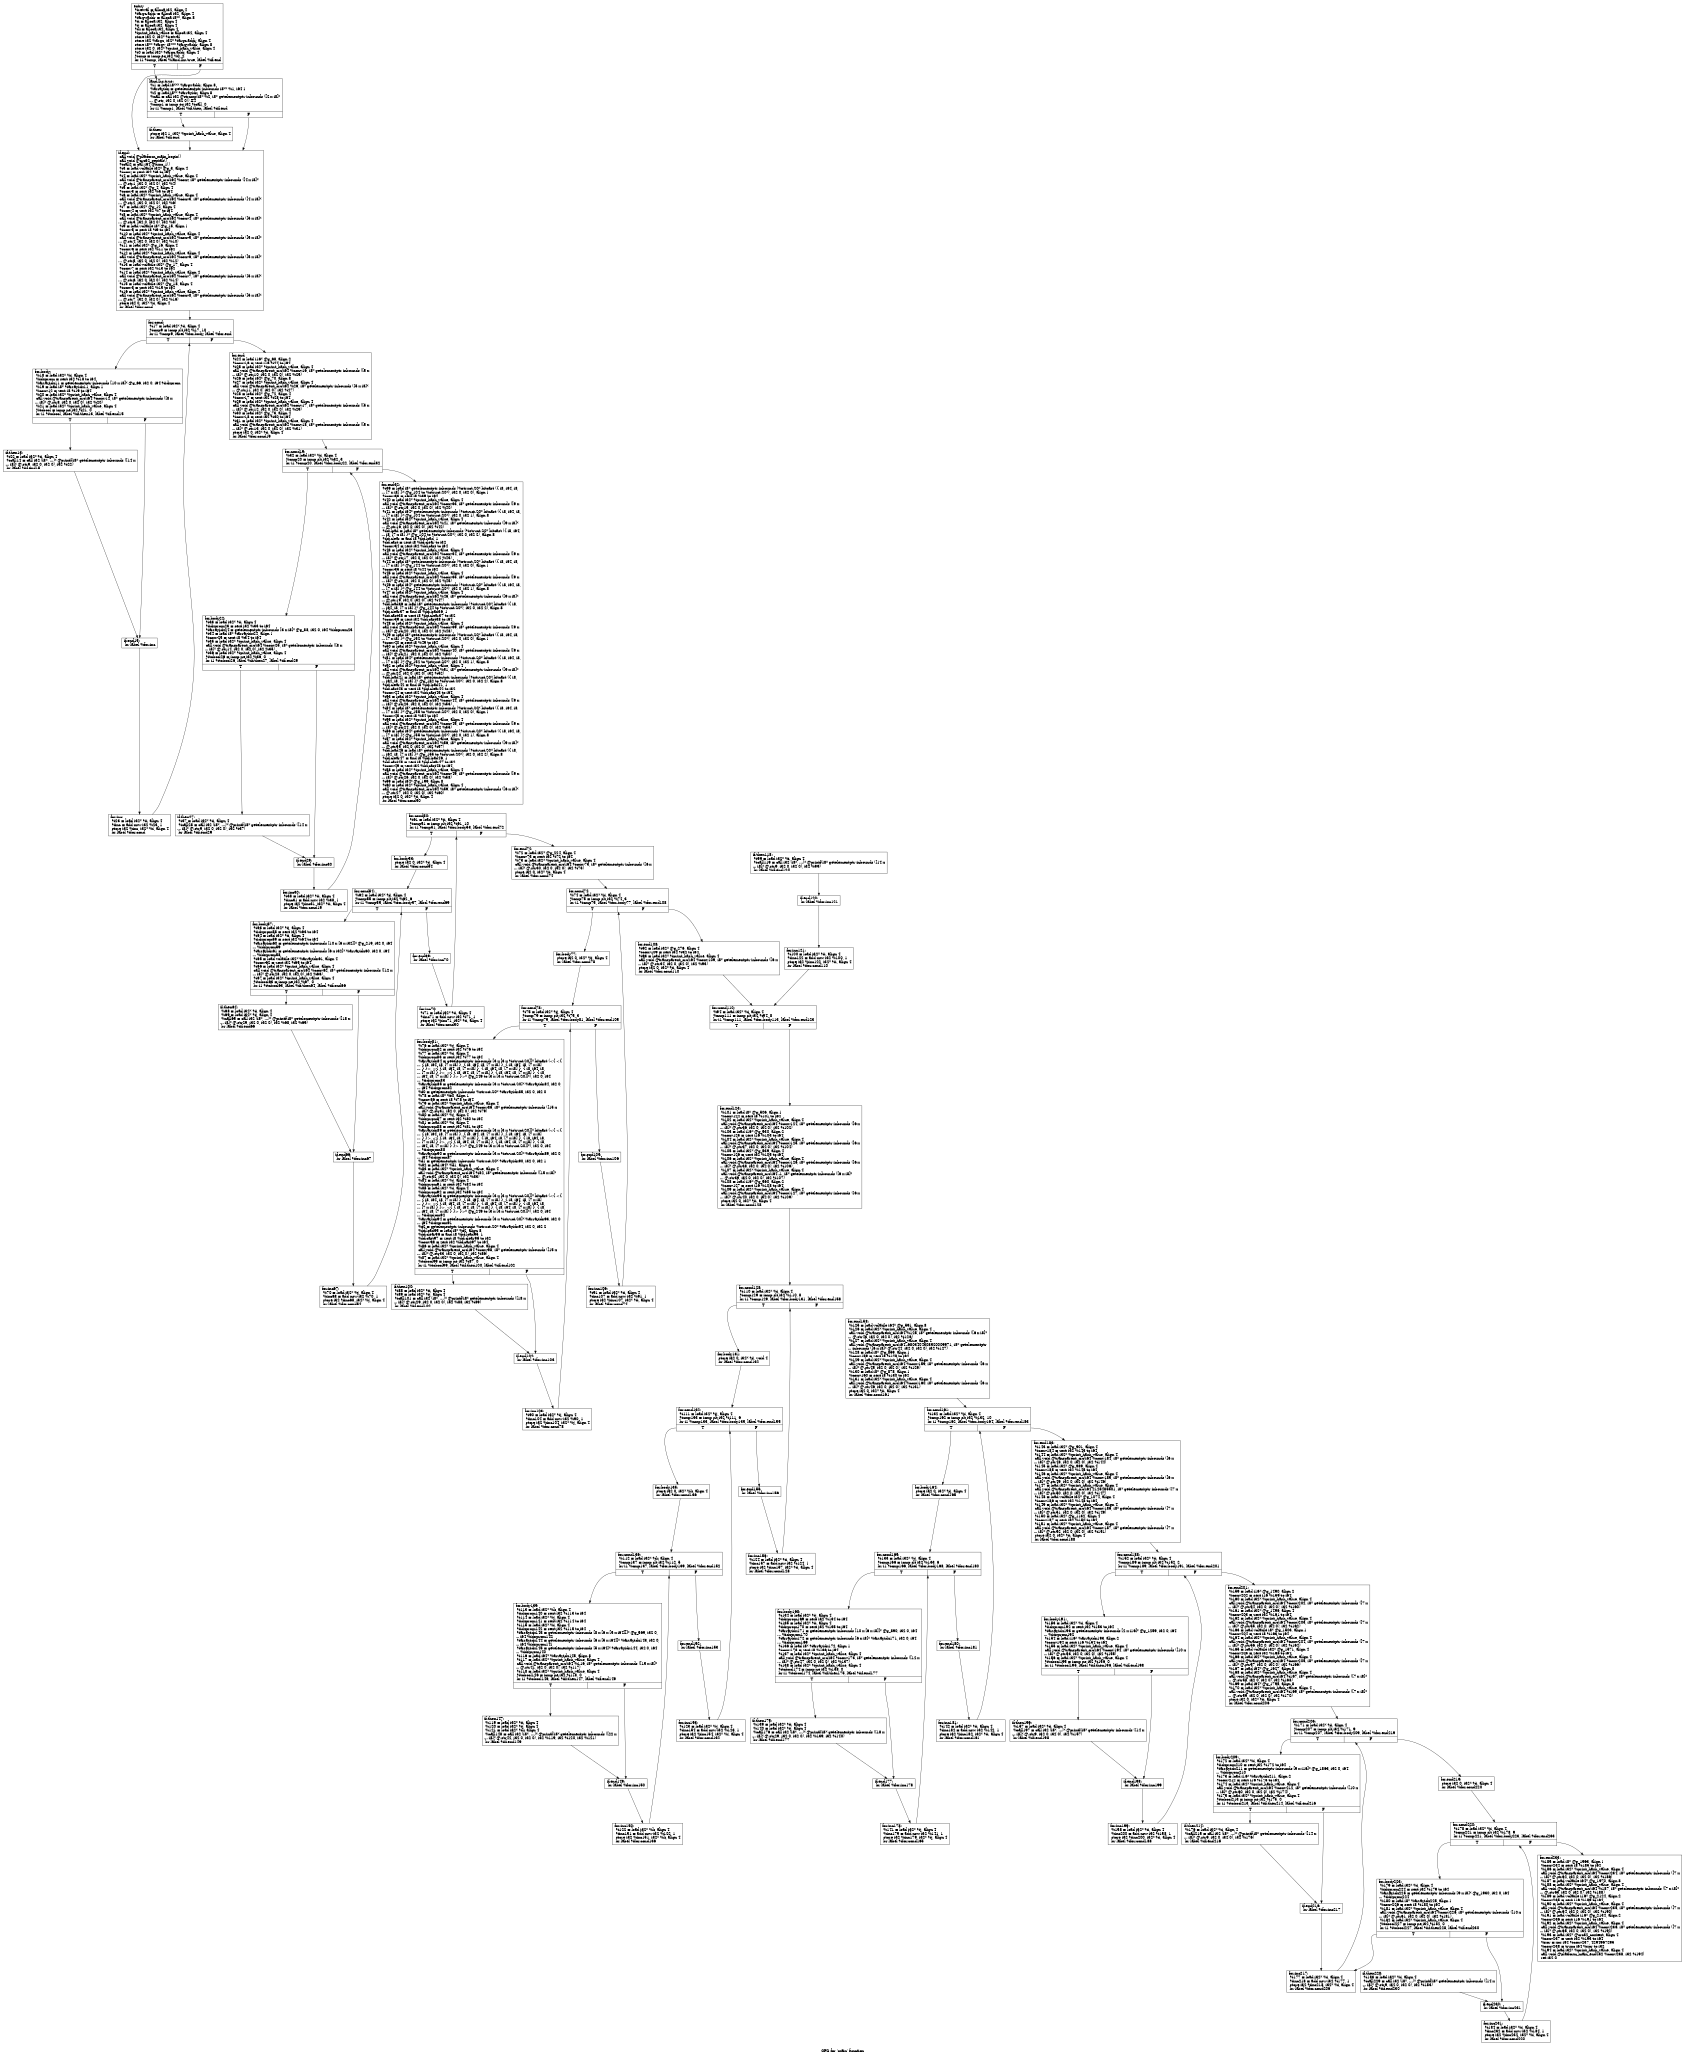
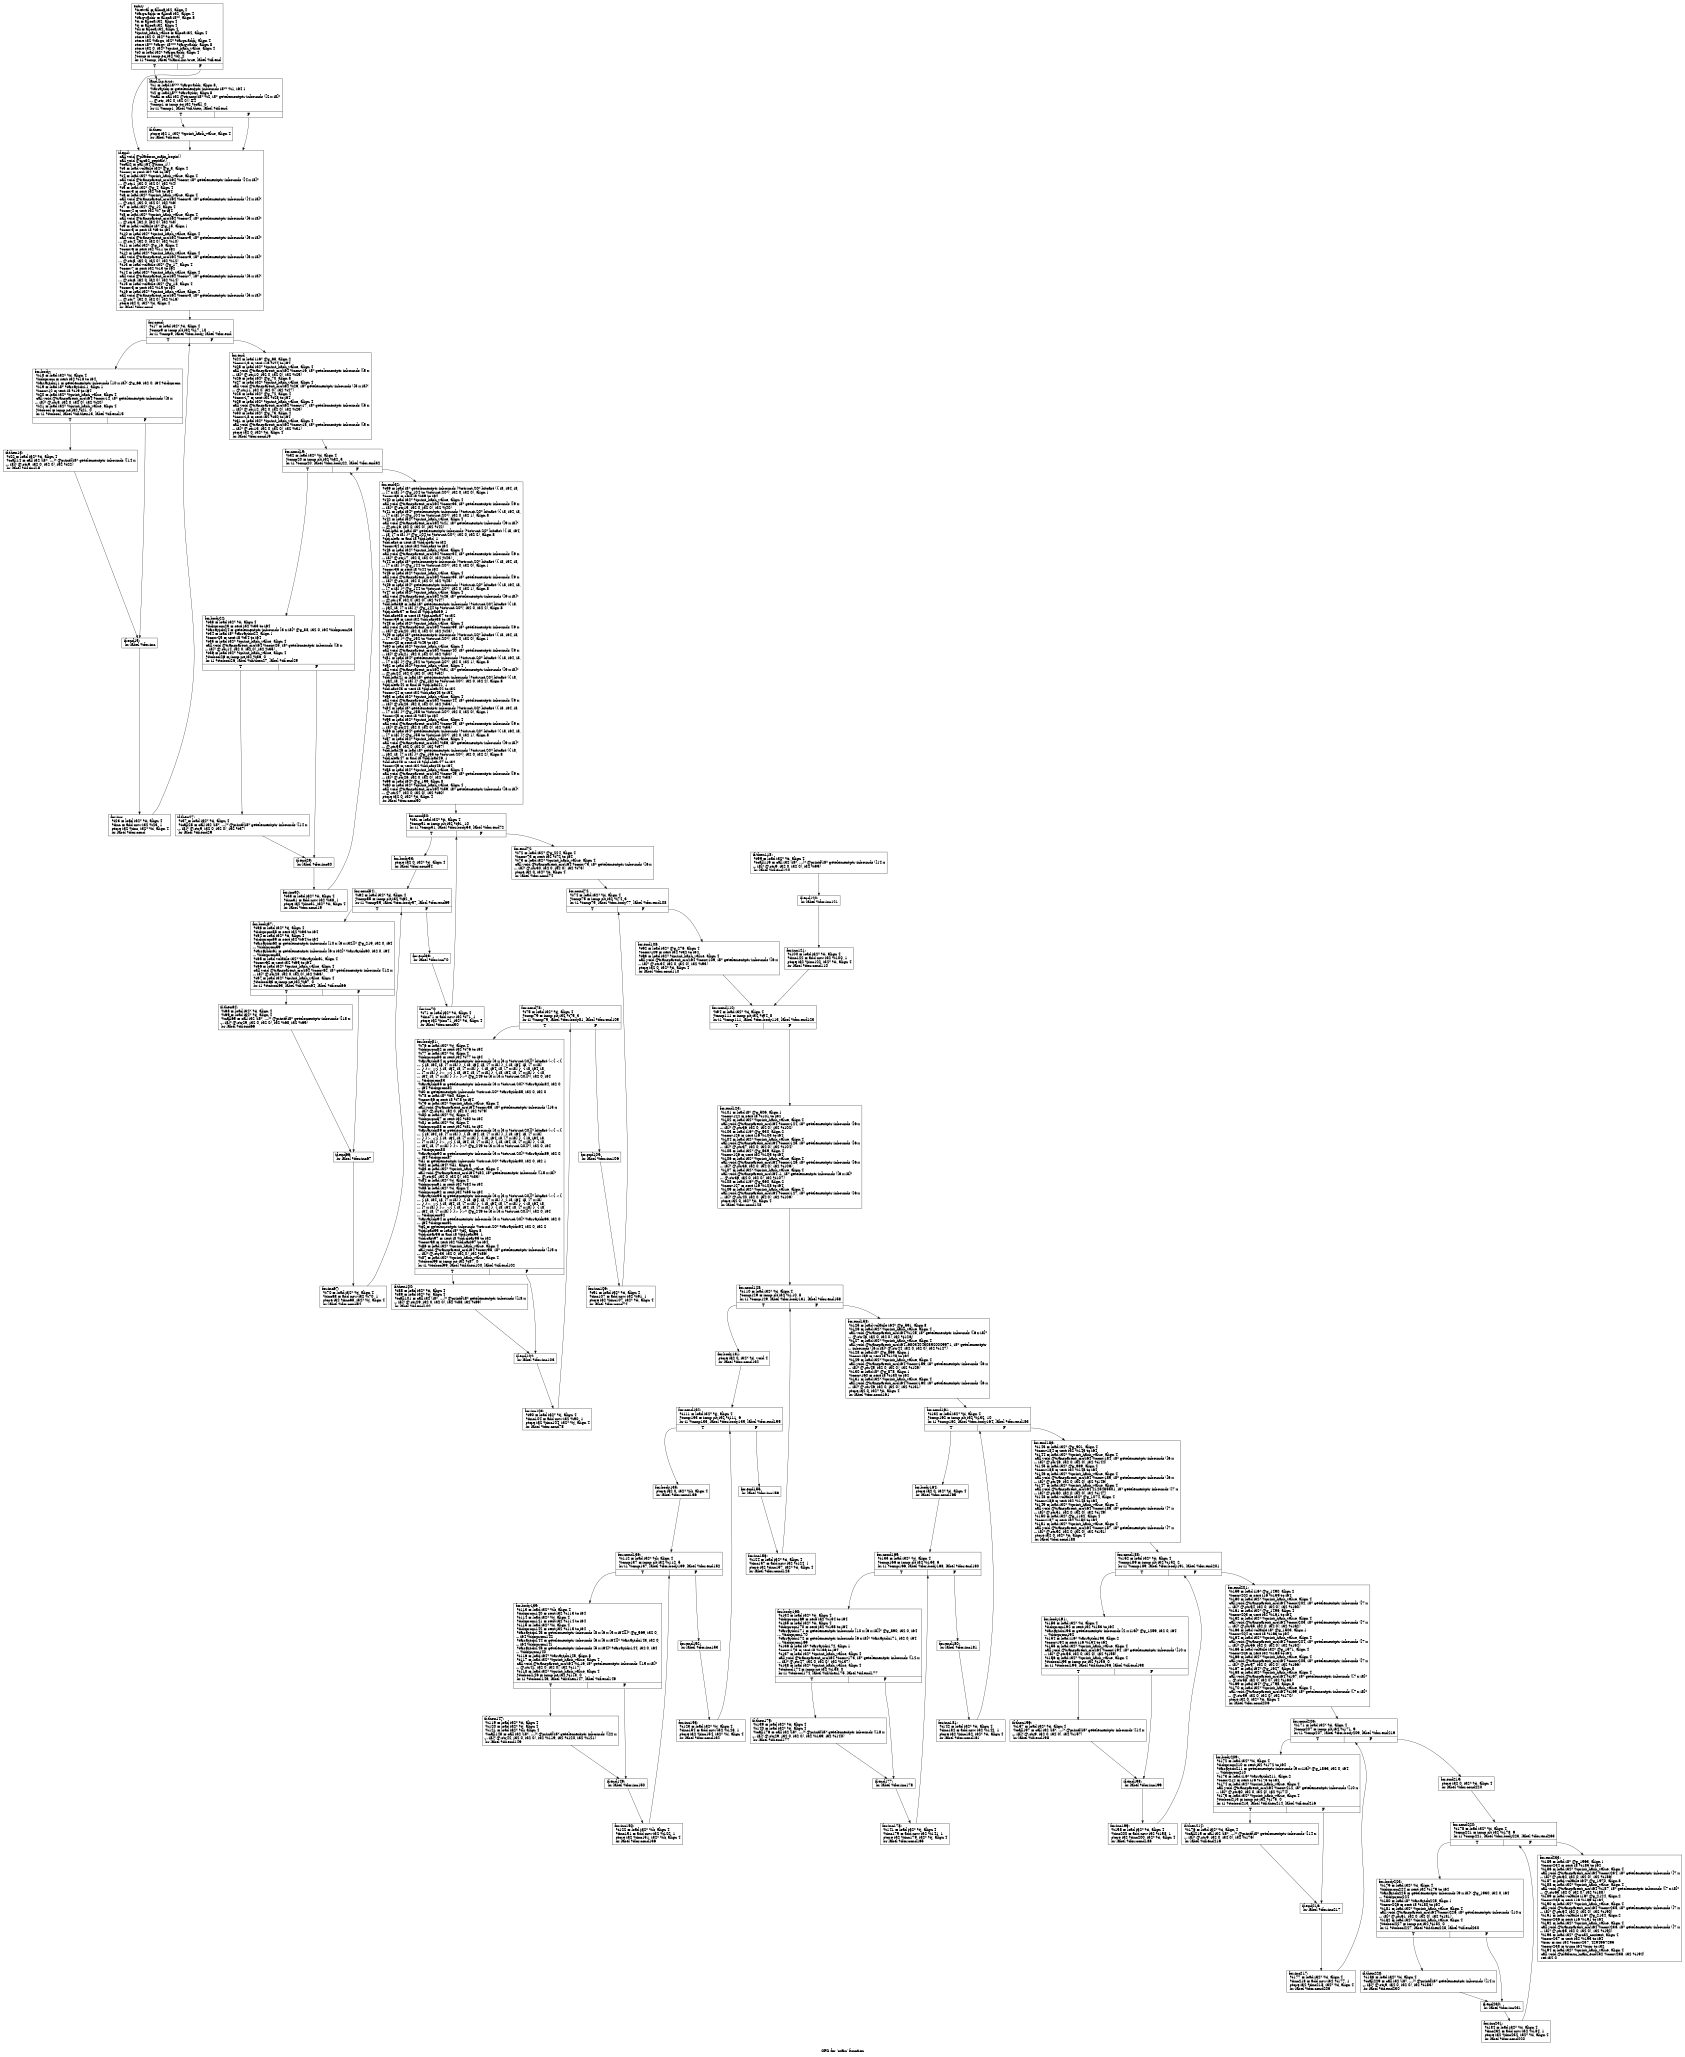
none -> (456, 807)
(582, 958) -> none
none -> (862, 1309)
(1373, 1955) -> (1416, 1953)
